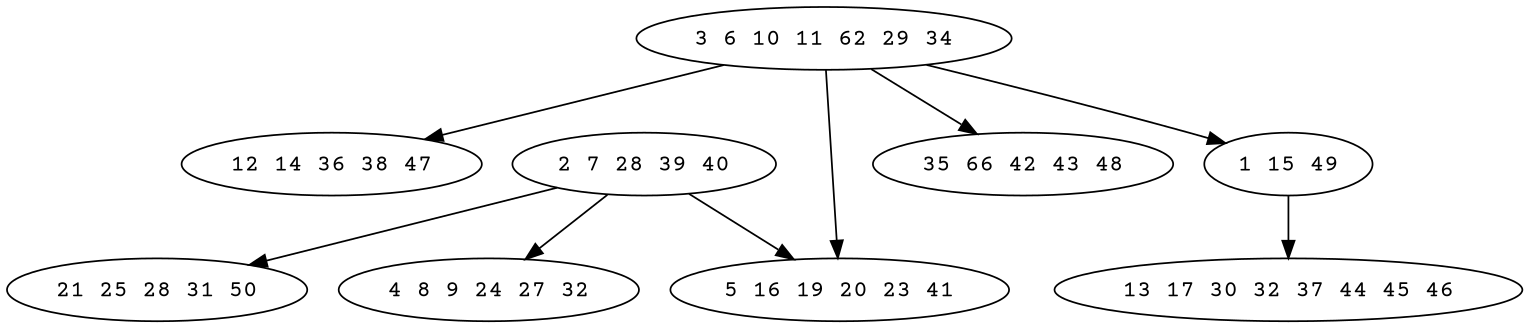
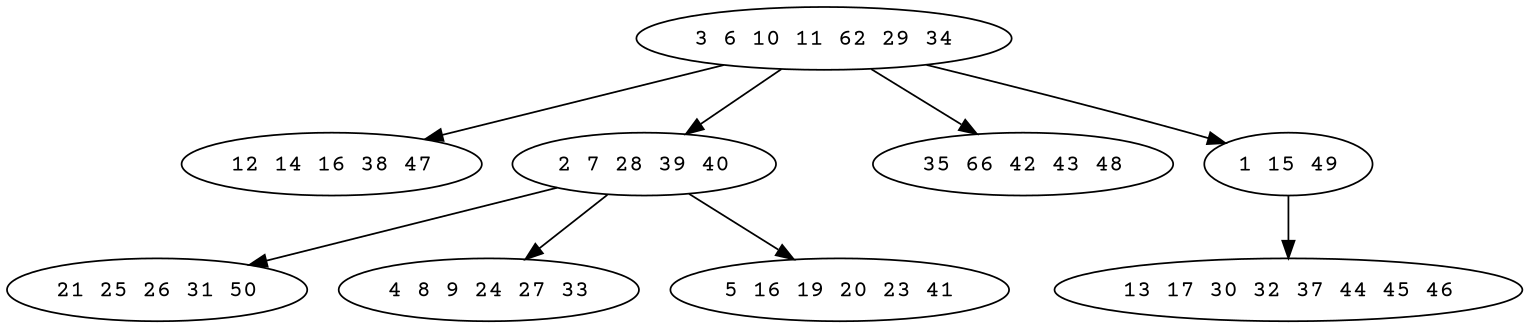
(831, 155) -> (741, 97)
(332, 164) -> (332, 164)
(157, 290) -> (157, 290)
(489, 290) -> (489, 290)
